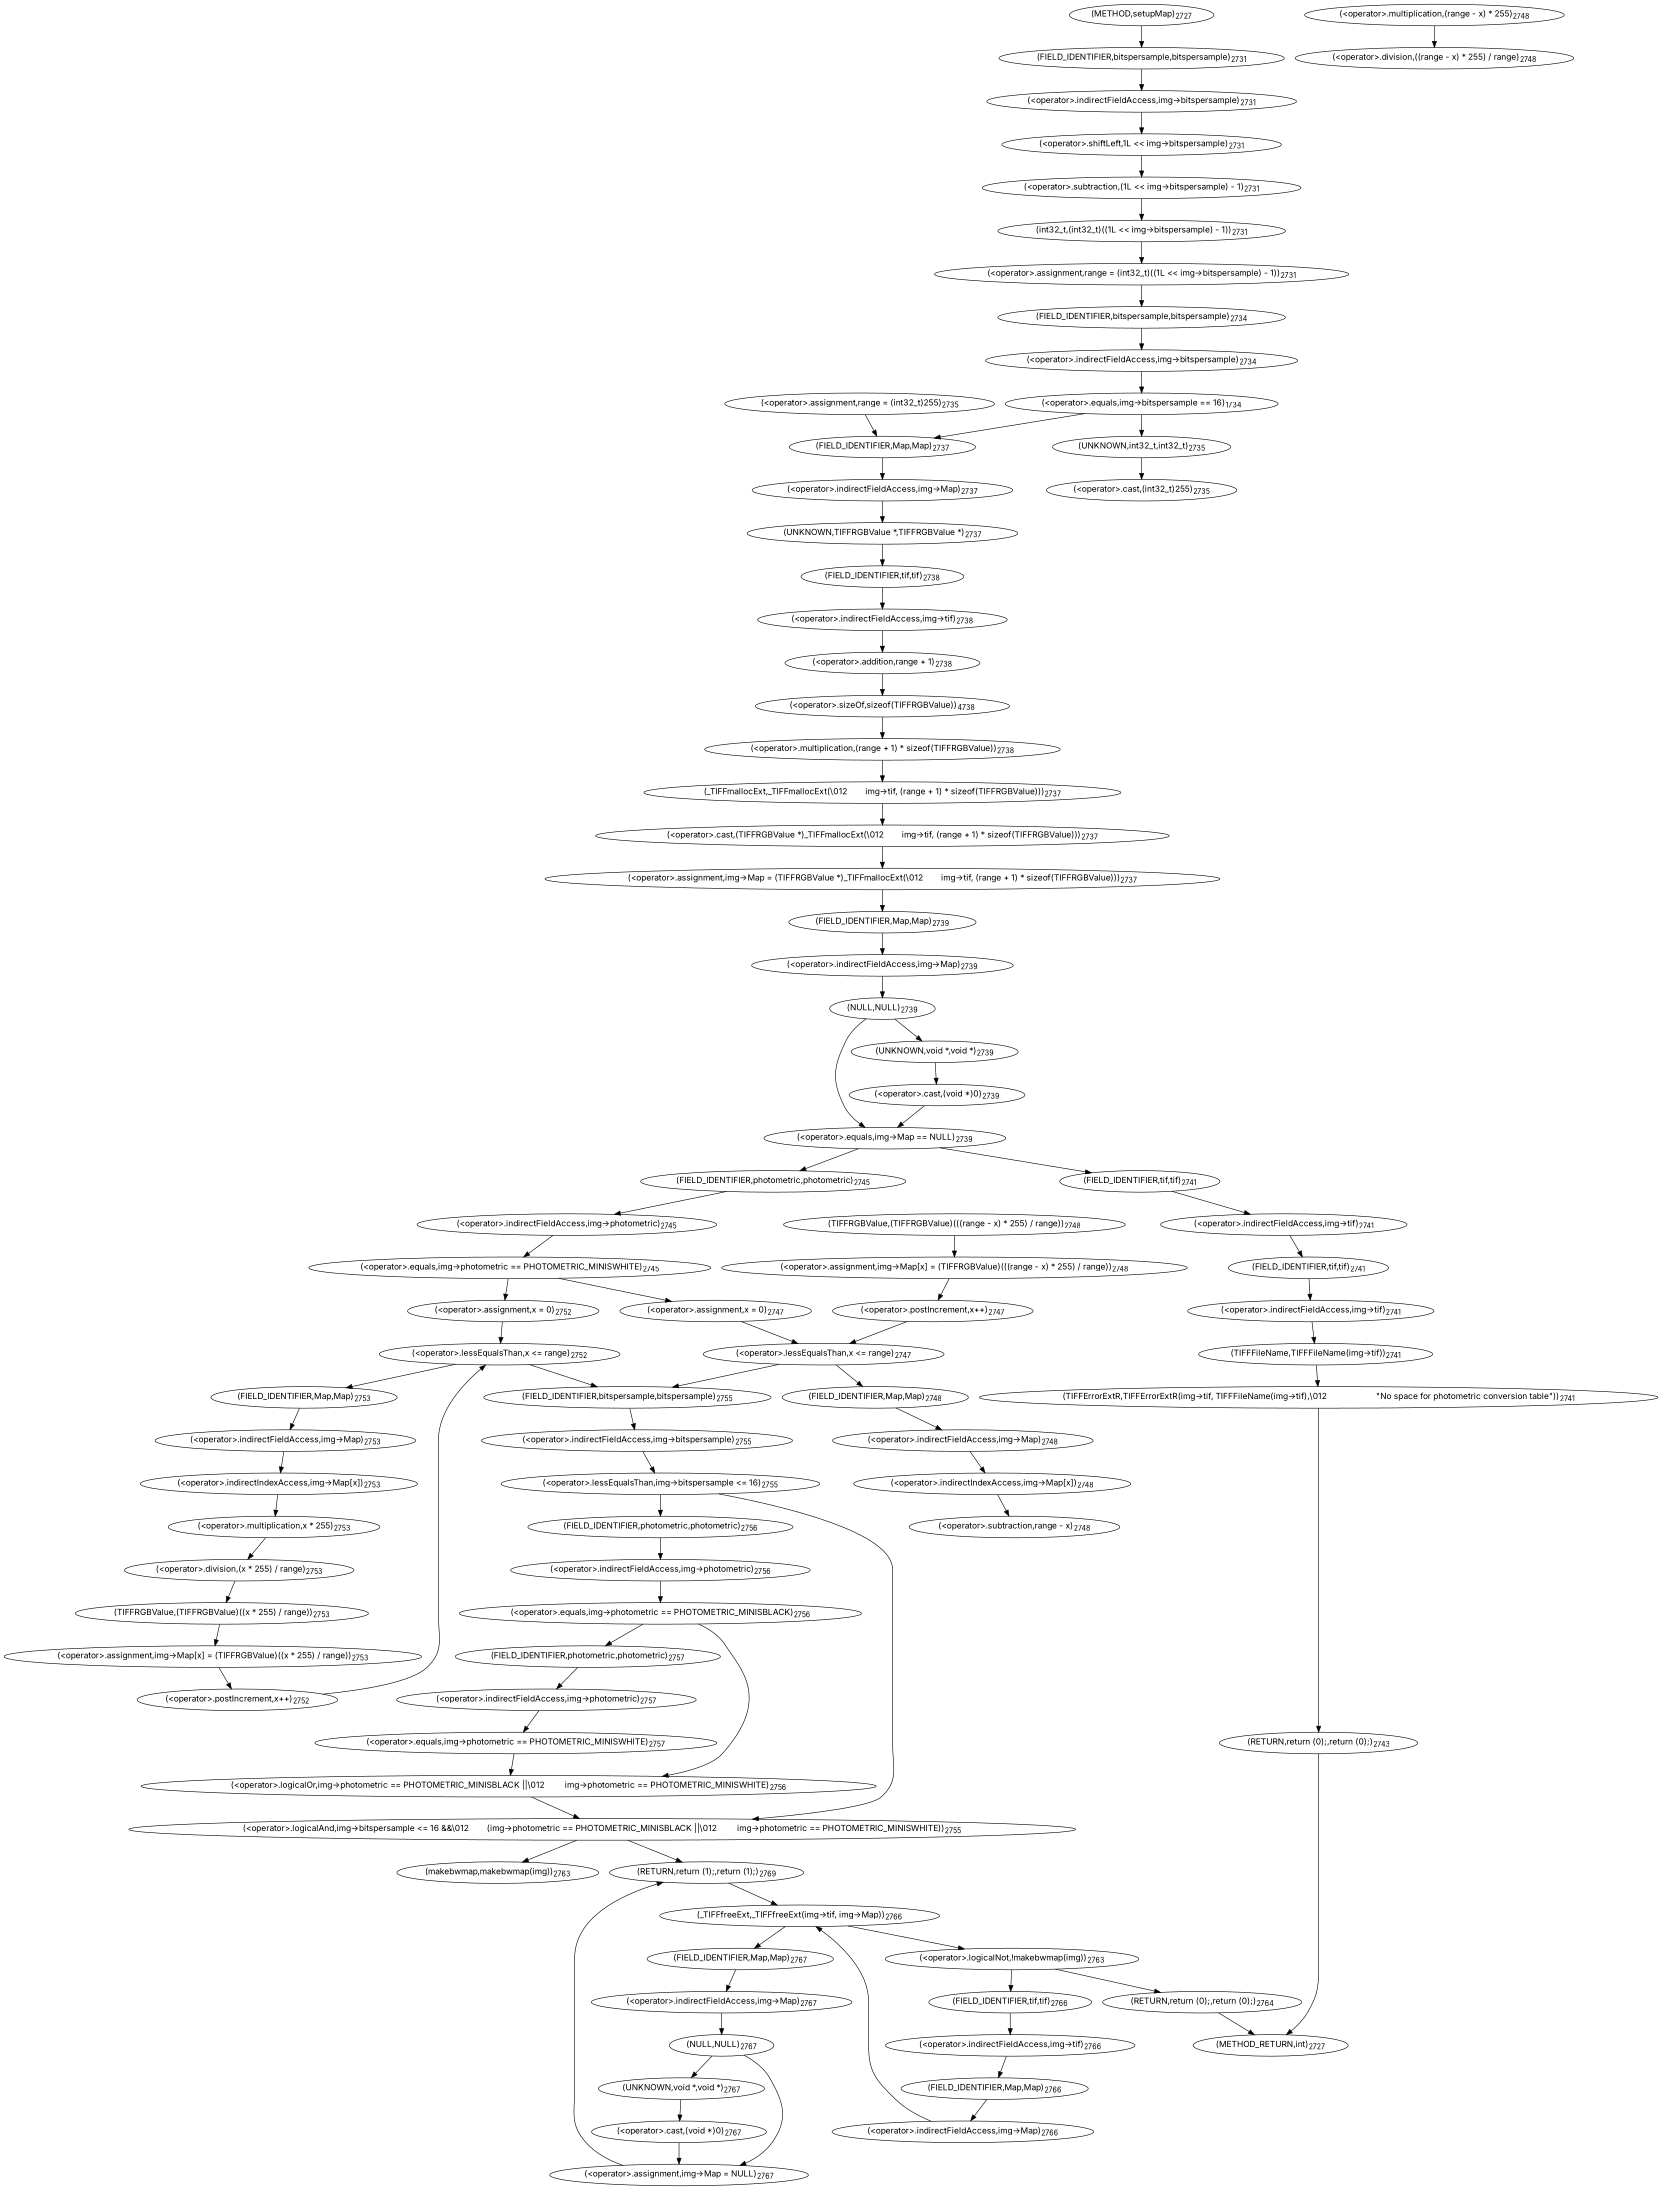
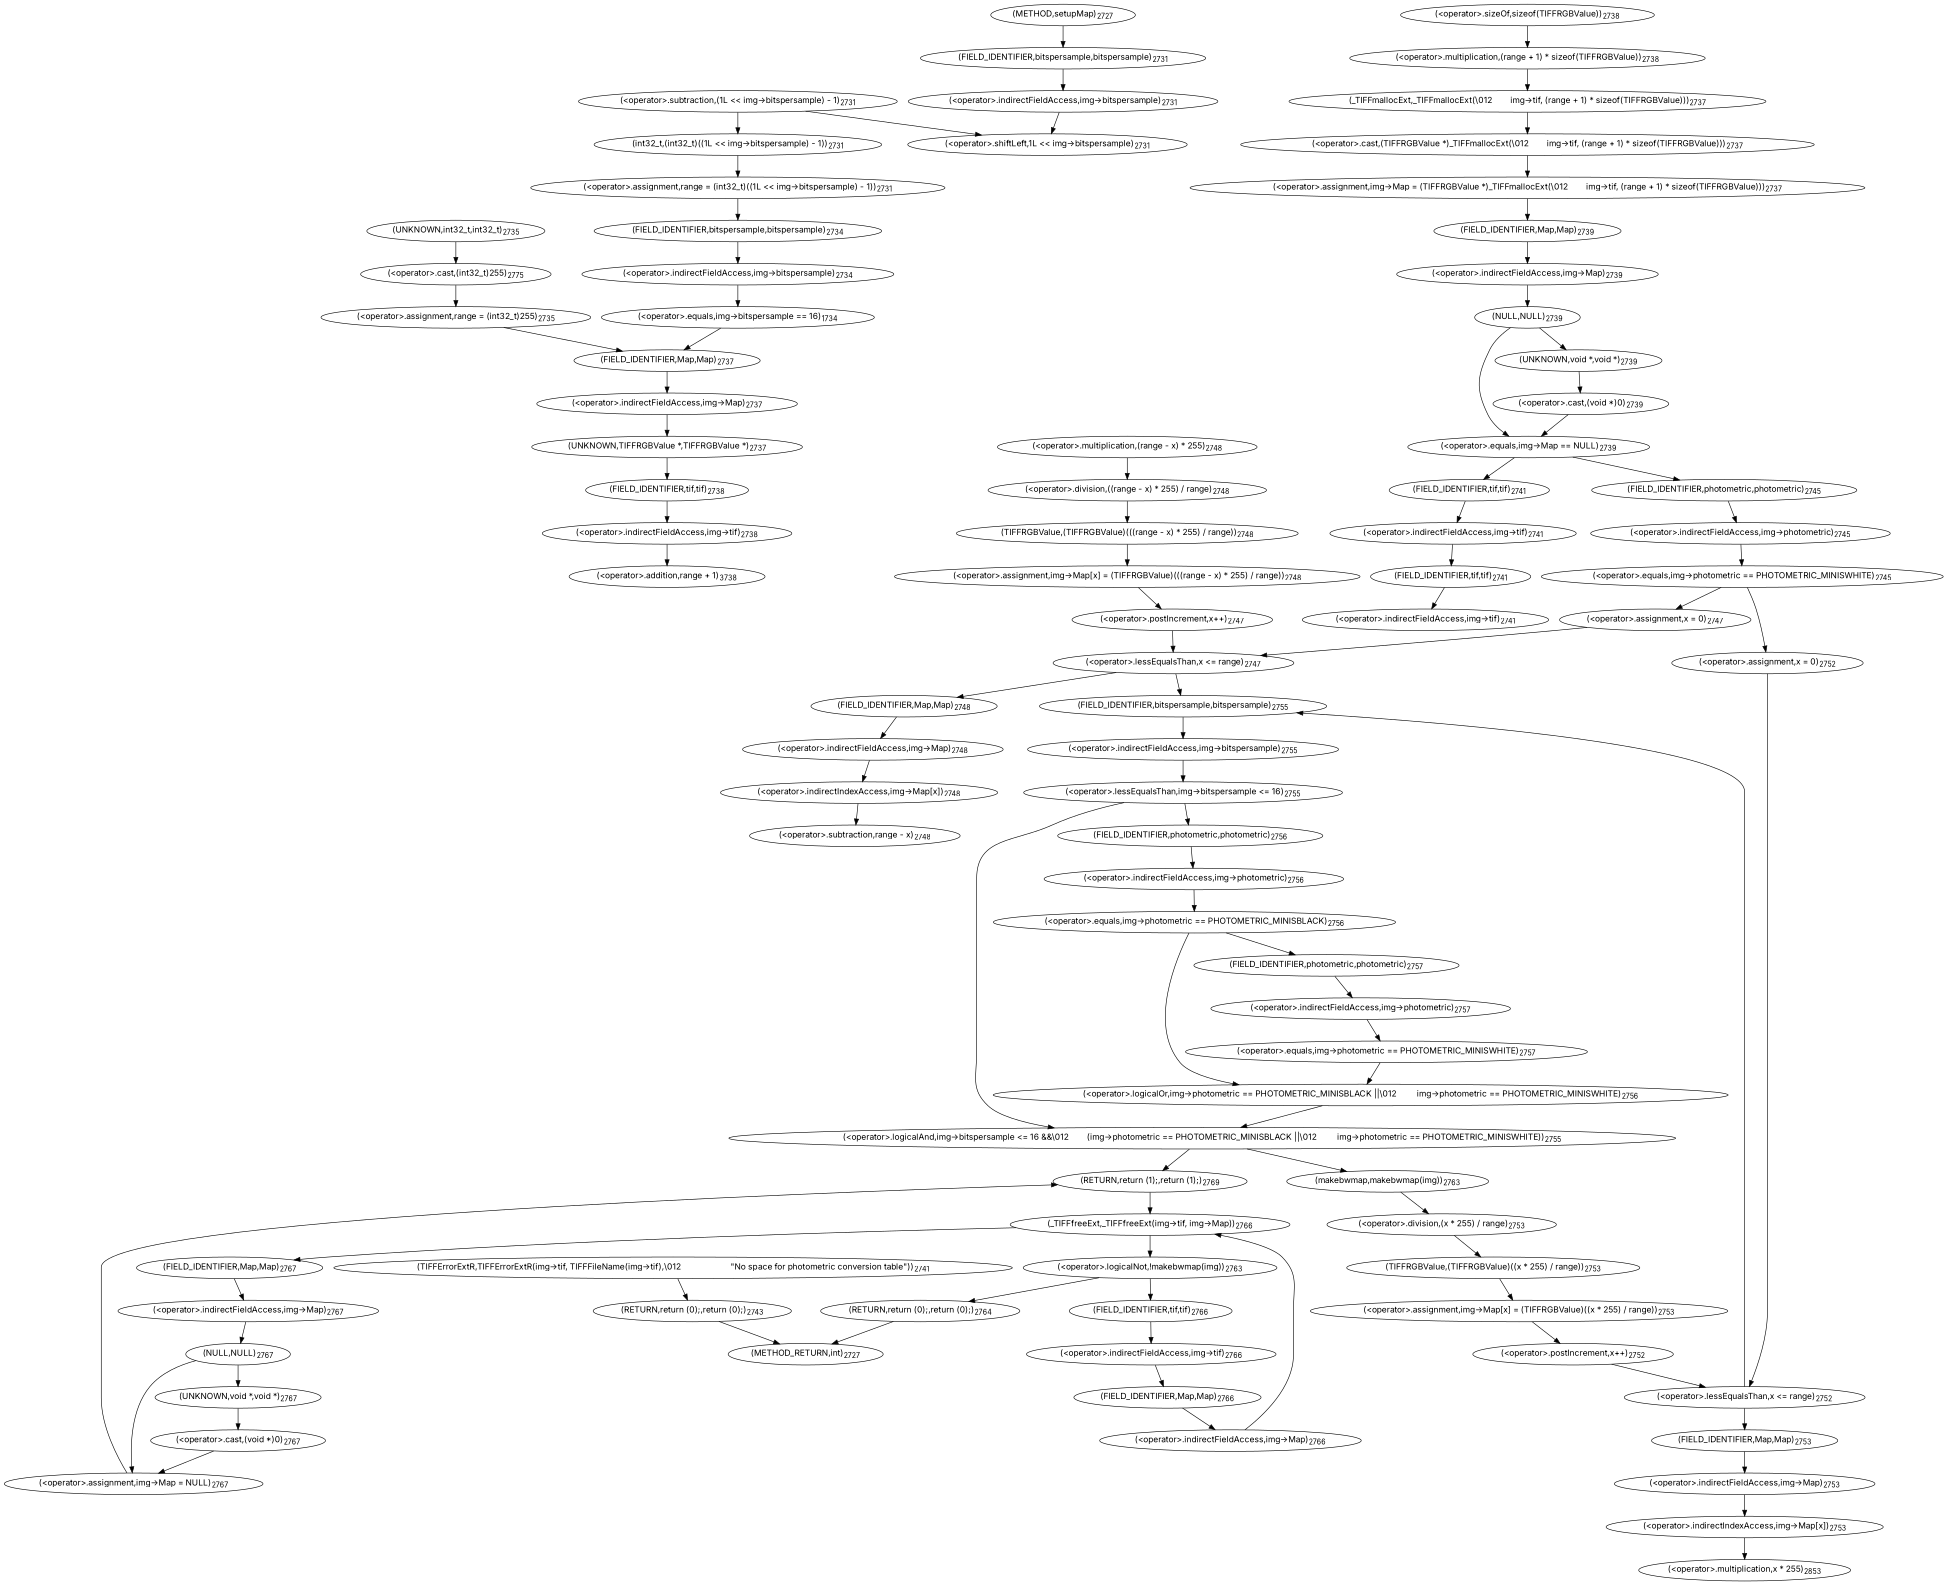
(1142, 163) -> (891, 123)
none -> (456, 293)
(1142, 422) -> none
(1202, 489) -> (516, 273)
none -> (1127, 509)
(944, 662) -> (729, 576)
(882, 682) -> none
(966, 705) -> (1611, 14)
(1316, 1354) -> none
(342, 1526) -> (1813, 1569)
(259, 1546) -> (1412, 1201)
